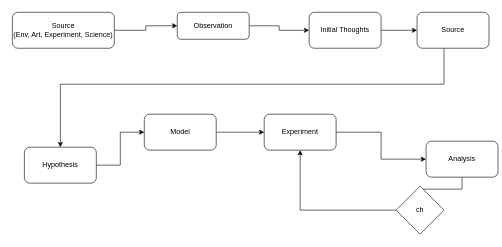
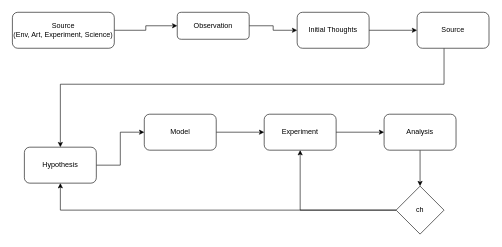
(345, 30) -> (333, 30)
(462, 159) -> (420, 132)
none -> (60, 200)
